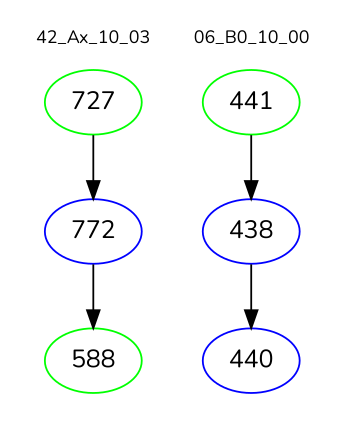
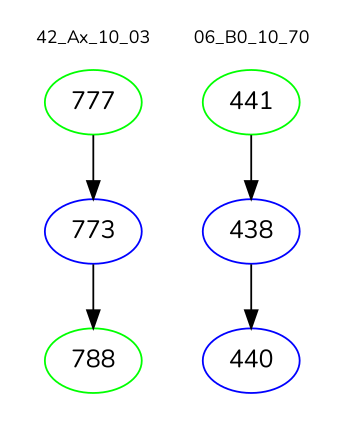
(252, 39) -> (252, 39)
(93, 102) -> (93, 102)
(93, 231) -> (93, 231)
(93, 361) -> (93, 361)
